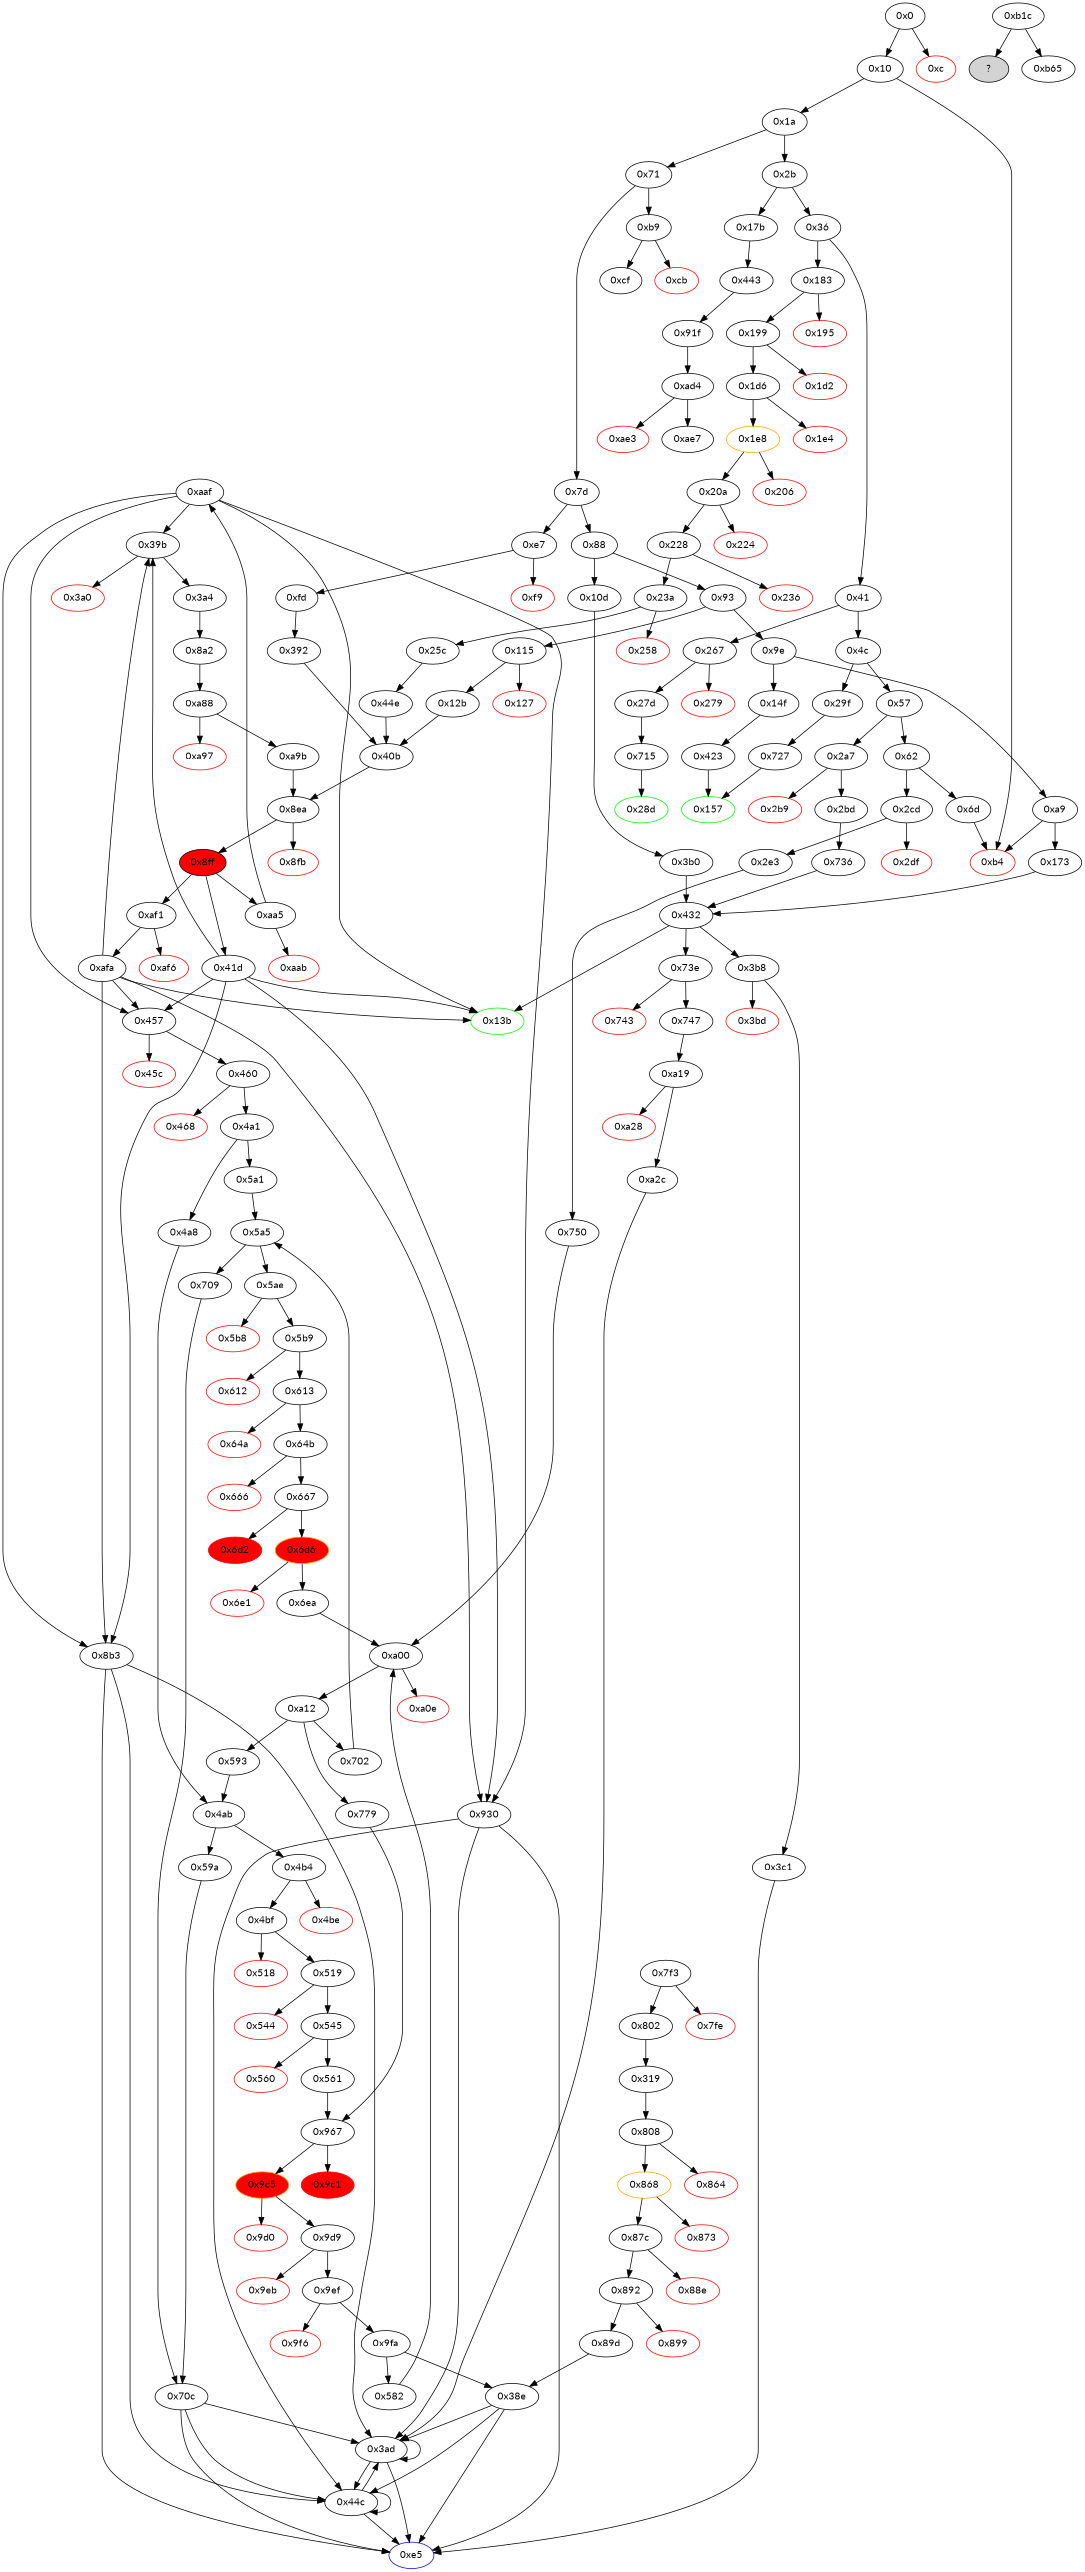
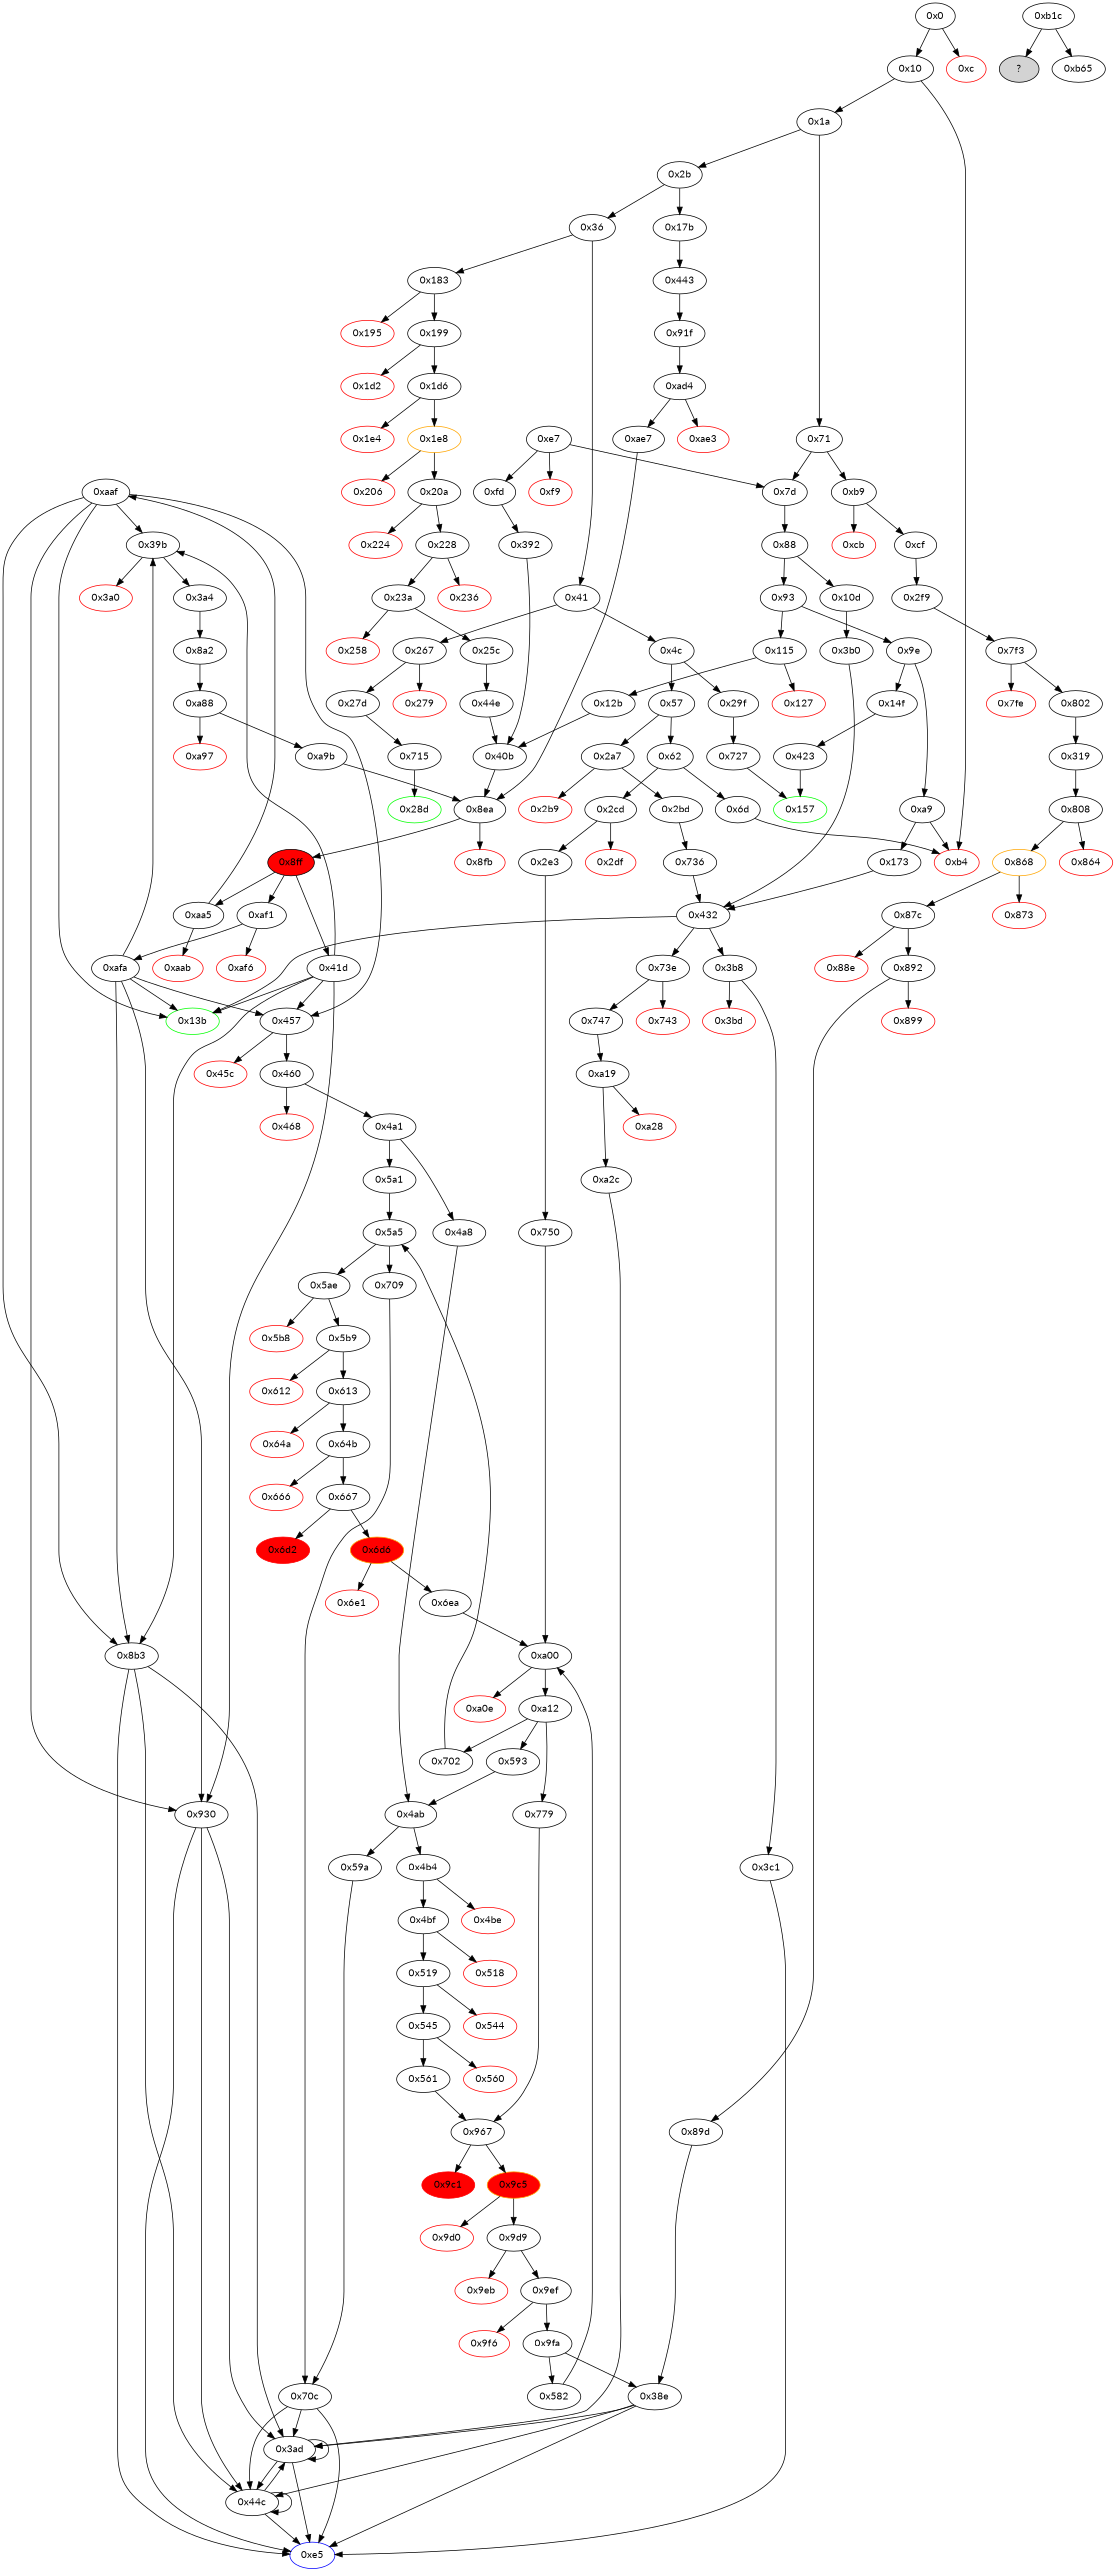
(558, 516) -> (663, 465)
none -> (917, 598)
none -> (597, 636)
